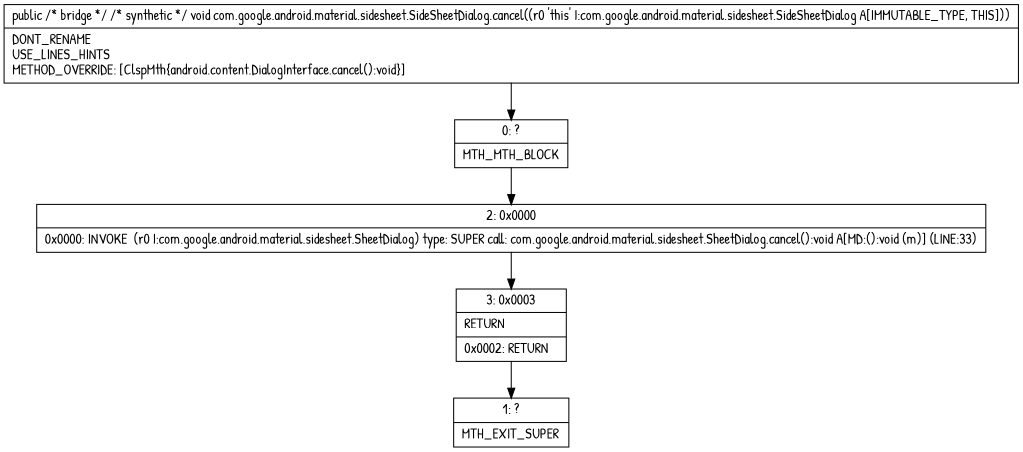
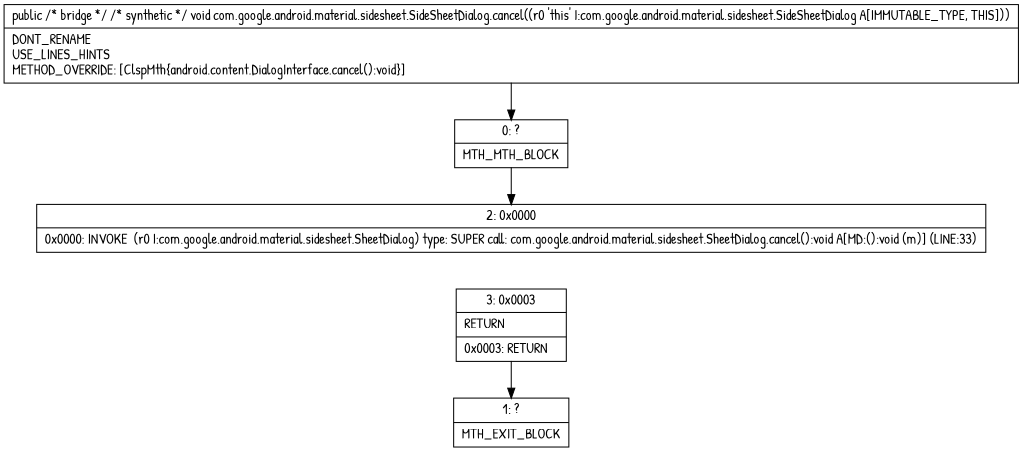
(511, 265) -> none
(511, 349) -> (511, 349)
(511, 434) -> (511, 434)
